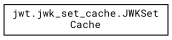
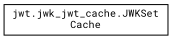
(86, 20) -> (86, 20)
